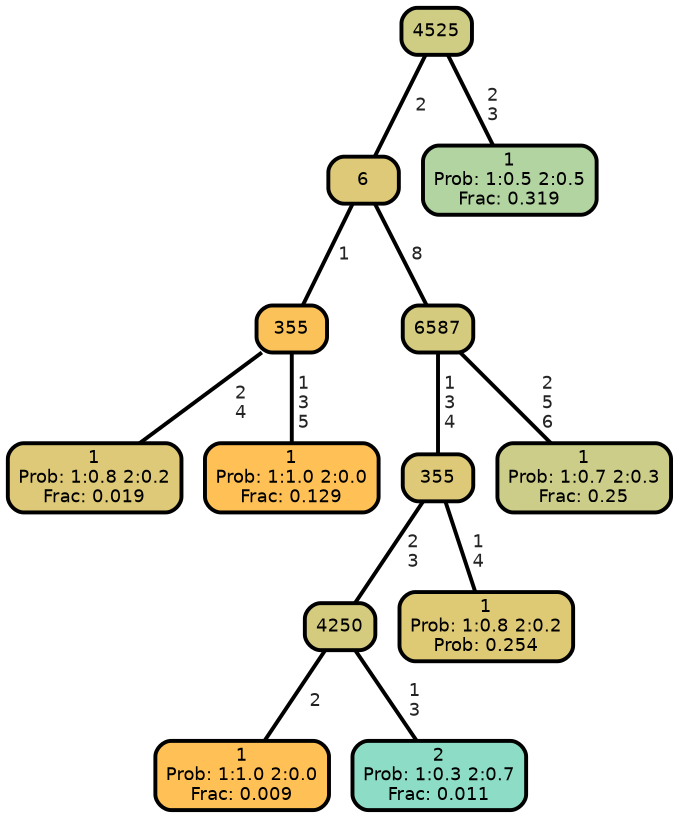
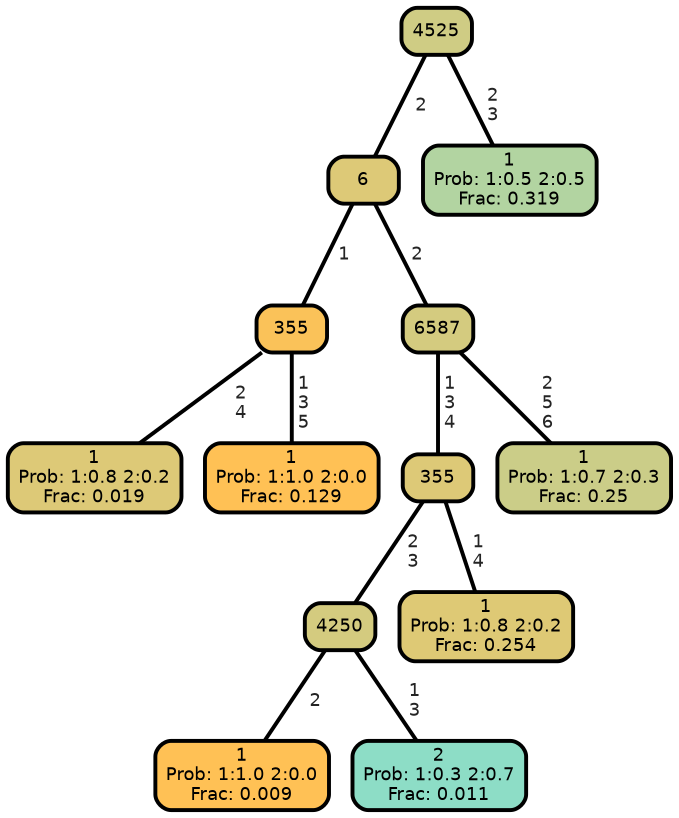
(415, 255) -> (415, 255)
(486, 627) -> (486, 627)
